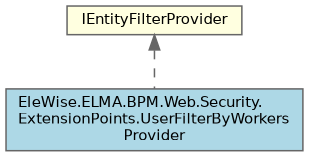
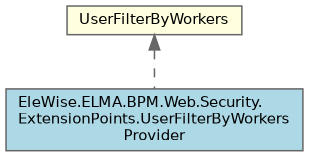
(154, 20) -> (154, 20)
